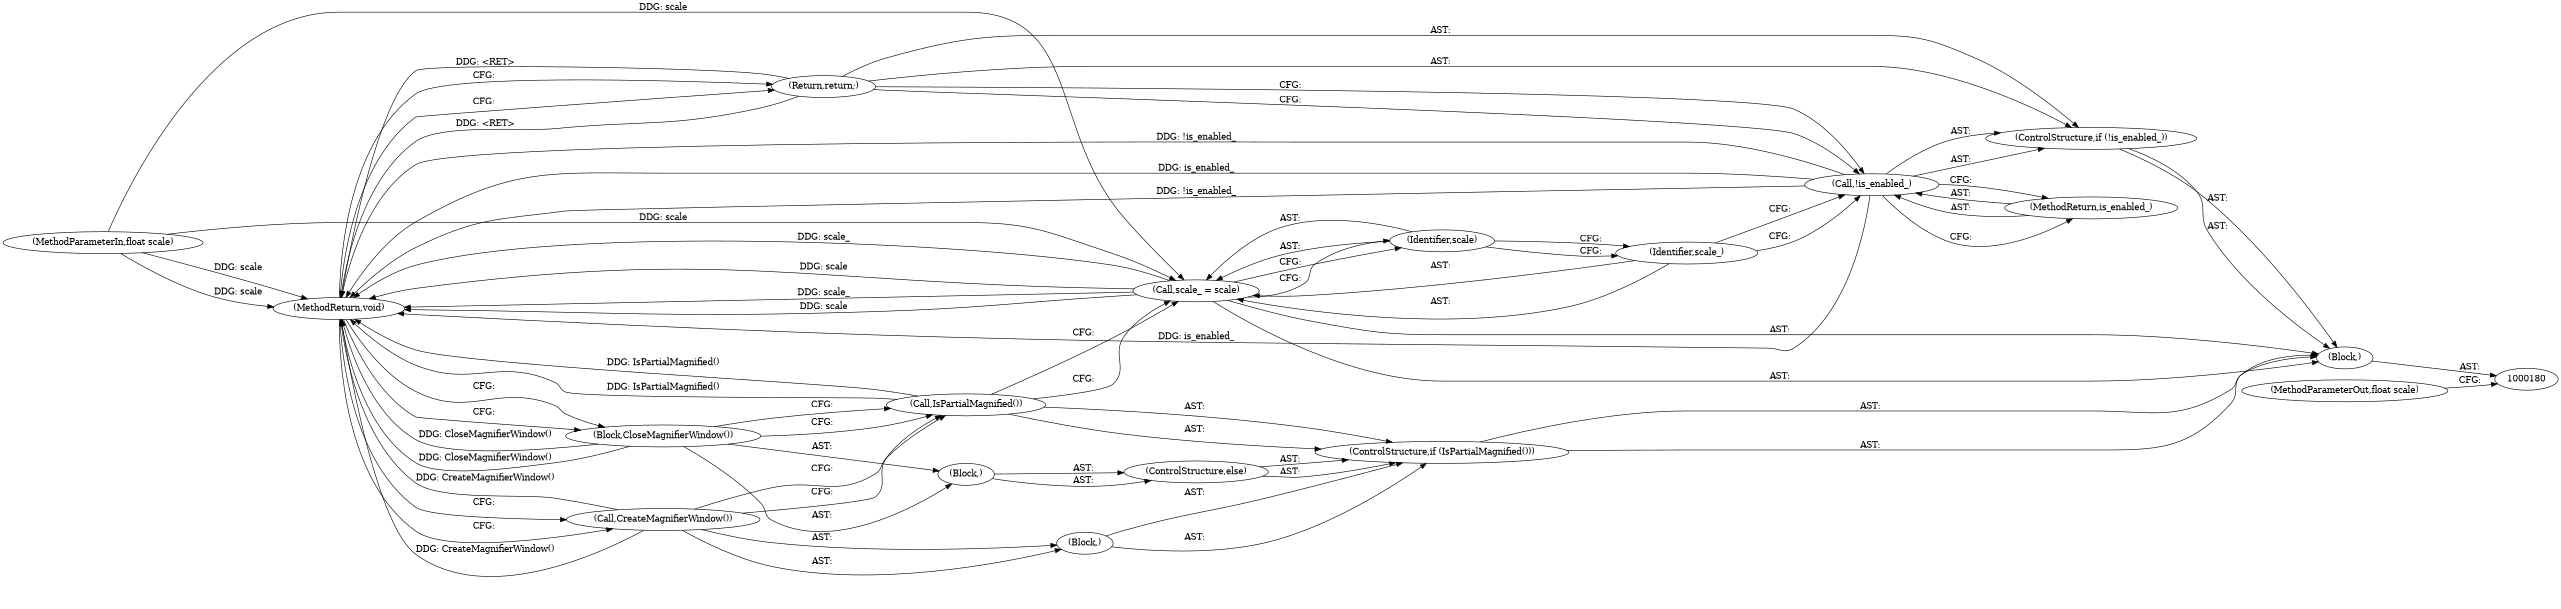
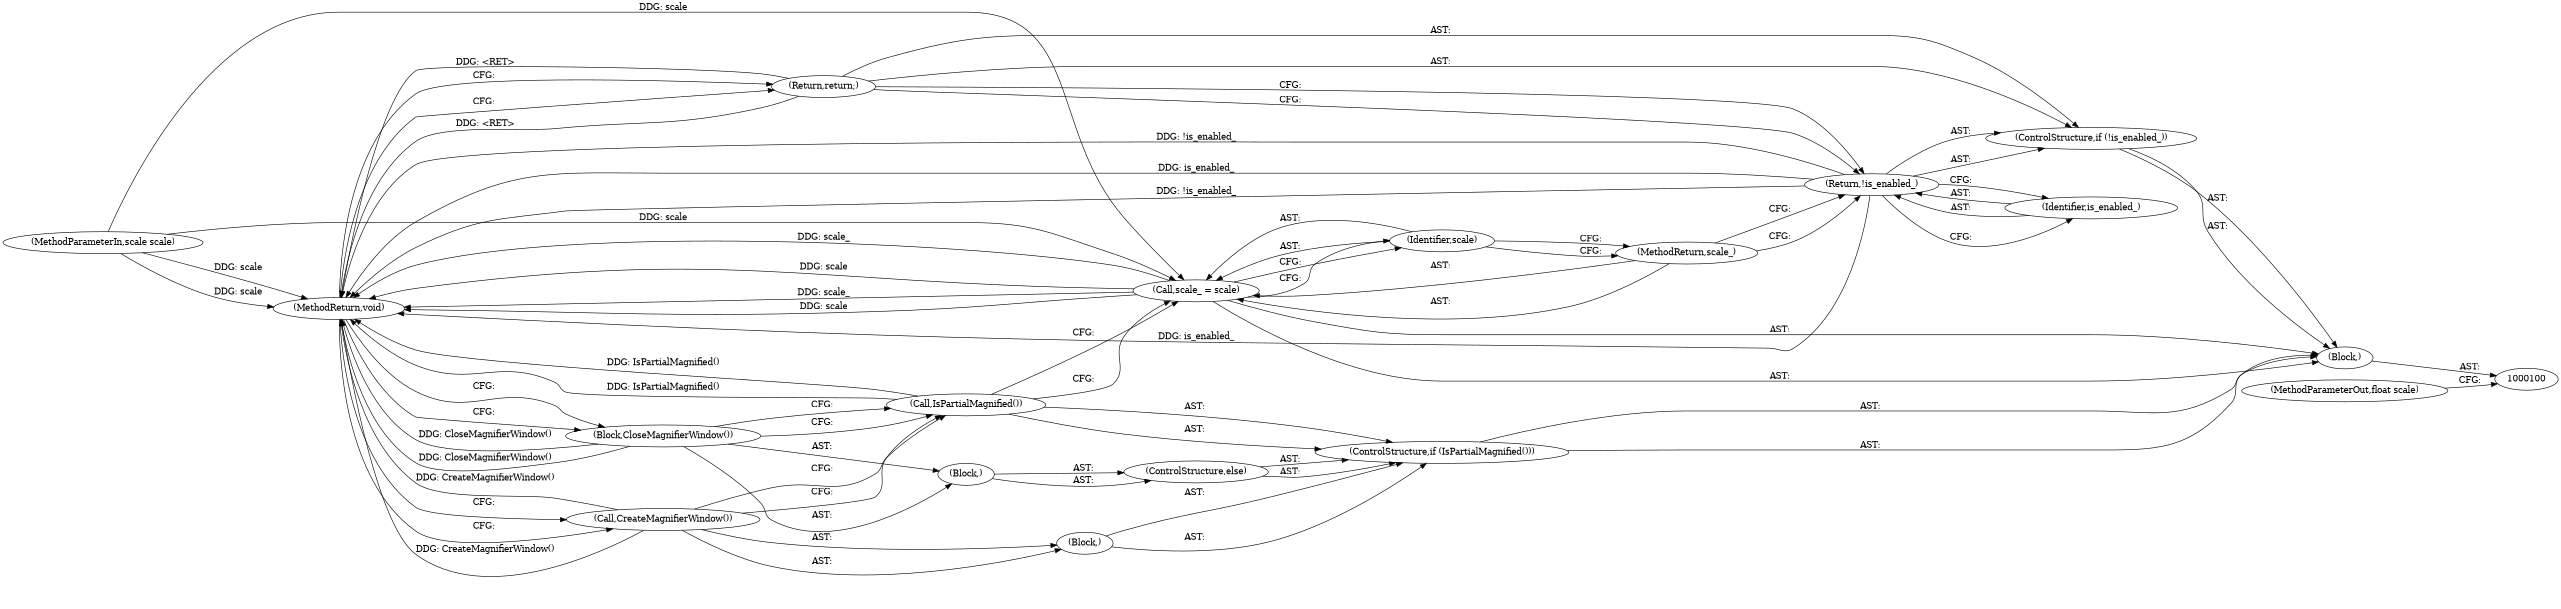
(1872, 185) -> (1872, 185)
(2091, 208) -> (2091, 208)
(103, 243) -> (103, 243)
(1687, 253) -> (1687, 253)
(2527, 379) -> (2527, 379)
